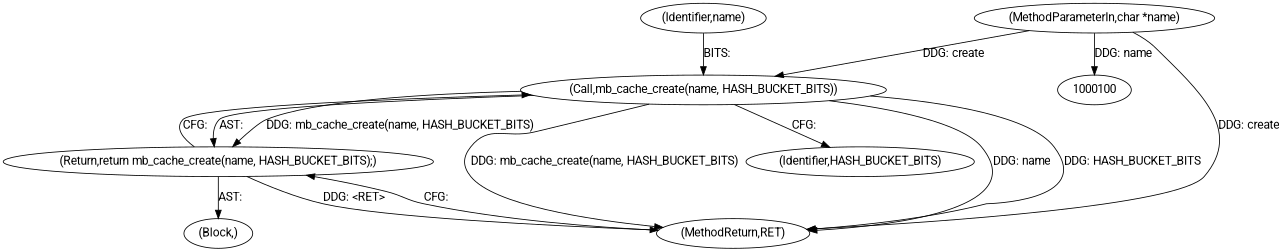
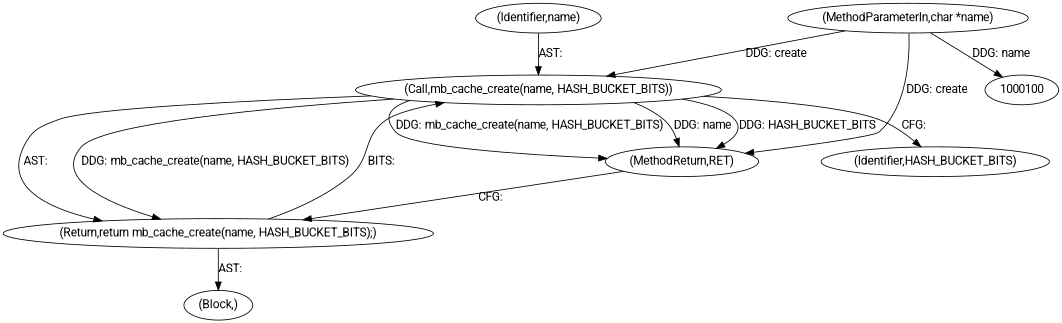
(719, 54) -> (552, 54)
(197, 126) -> (383, 162)
(446, 218) -> none
